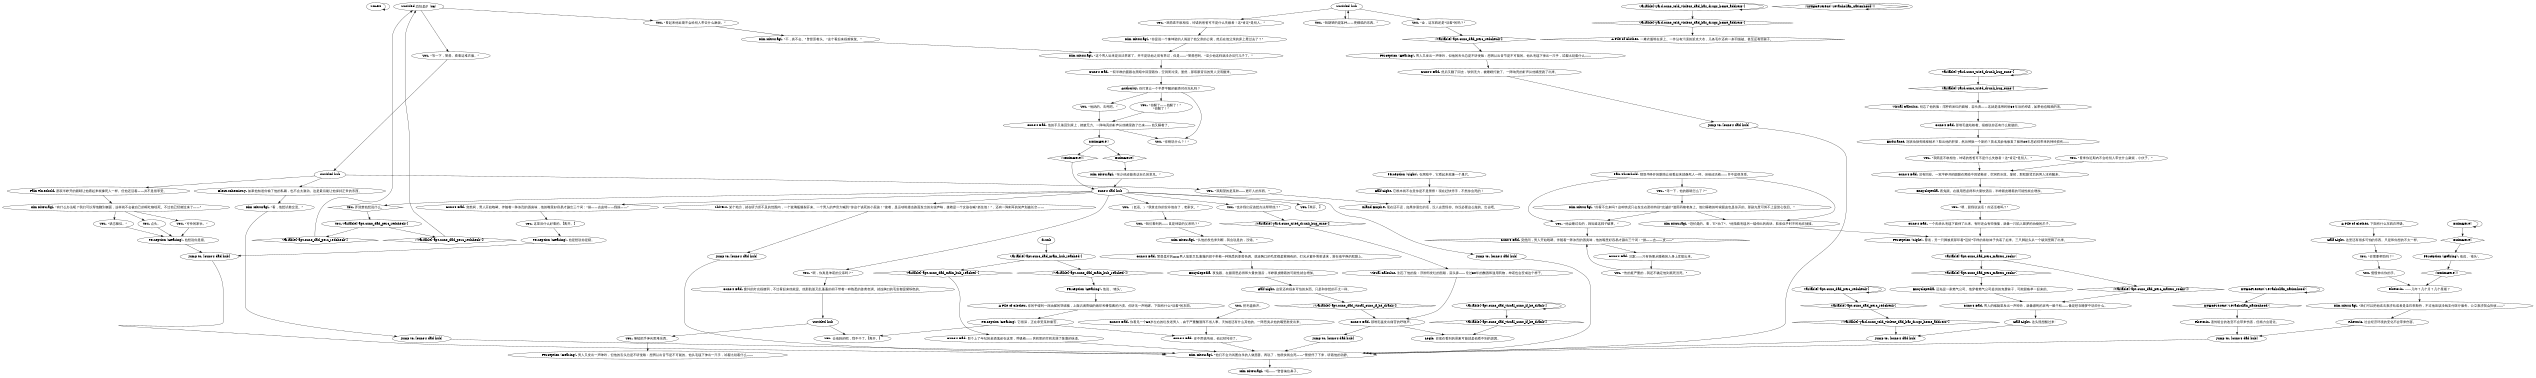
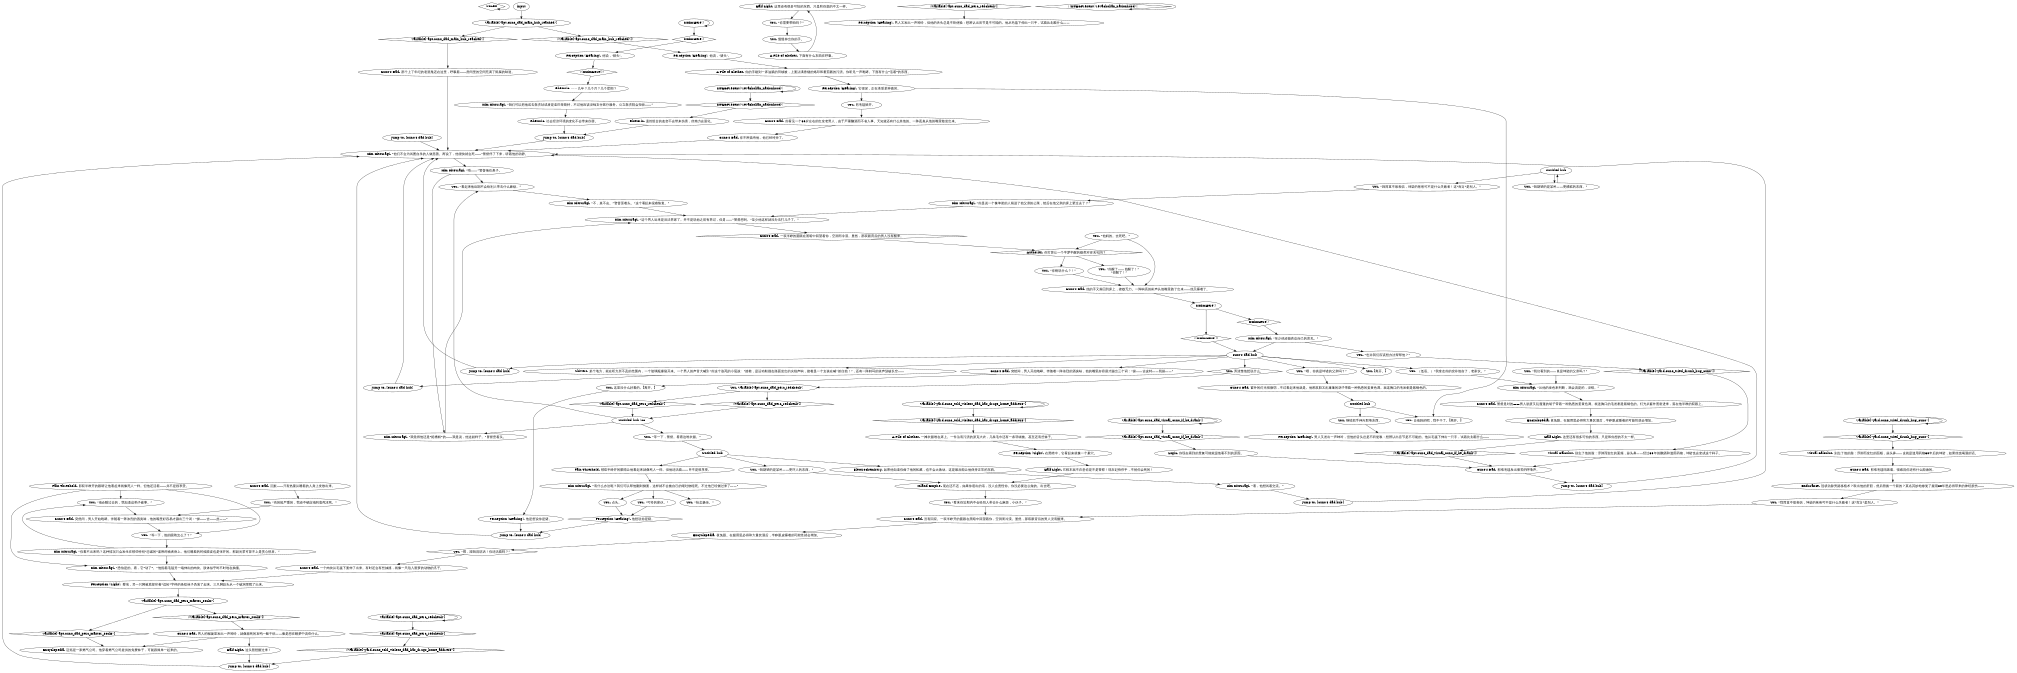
(376, 7) -> (492, 7)
(419, 7) -> (633, 421)
(1439, 23) -> none
(1693, 39) -> (973, 437)
(1161, 72) -> (832, 236)
(1490, 72) -> none
(1161, 89) -> (1066, 253)
(1131, 98) -> (1090, 244)
(1136, 134) -> (1096, 280)
none -> (478, 178)
(1176, 199) -> (1333, 347)
(1980, 207) -> (482, 552)
(1164, 215) -> (1500, 379)
(143, 231) -> none
(178, 240) -> (625, 519)
(1046, 240) -> (521, 7)
(1587, 240) -> (141, 519)
(1618, 248) -> (153, 527)
(2399, 281) -> (794, 47)
(2007, 297) -> (181, 642)
(1114, 330) -> (861, 96)
(1421, 330) -> (1359, 462)
none -> (445, 437)
none -> (1014, 445)
none -> (985, 493)
